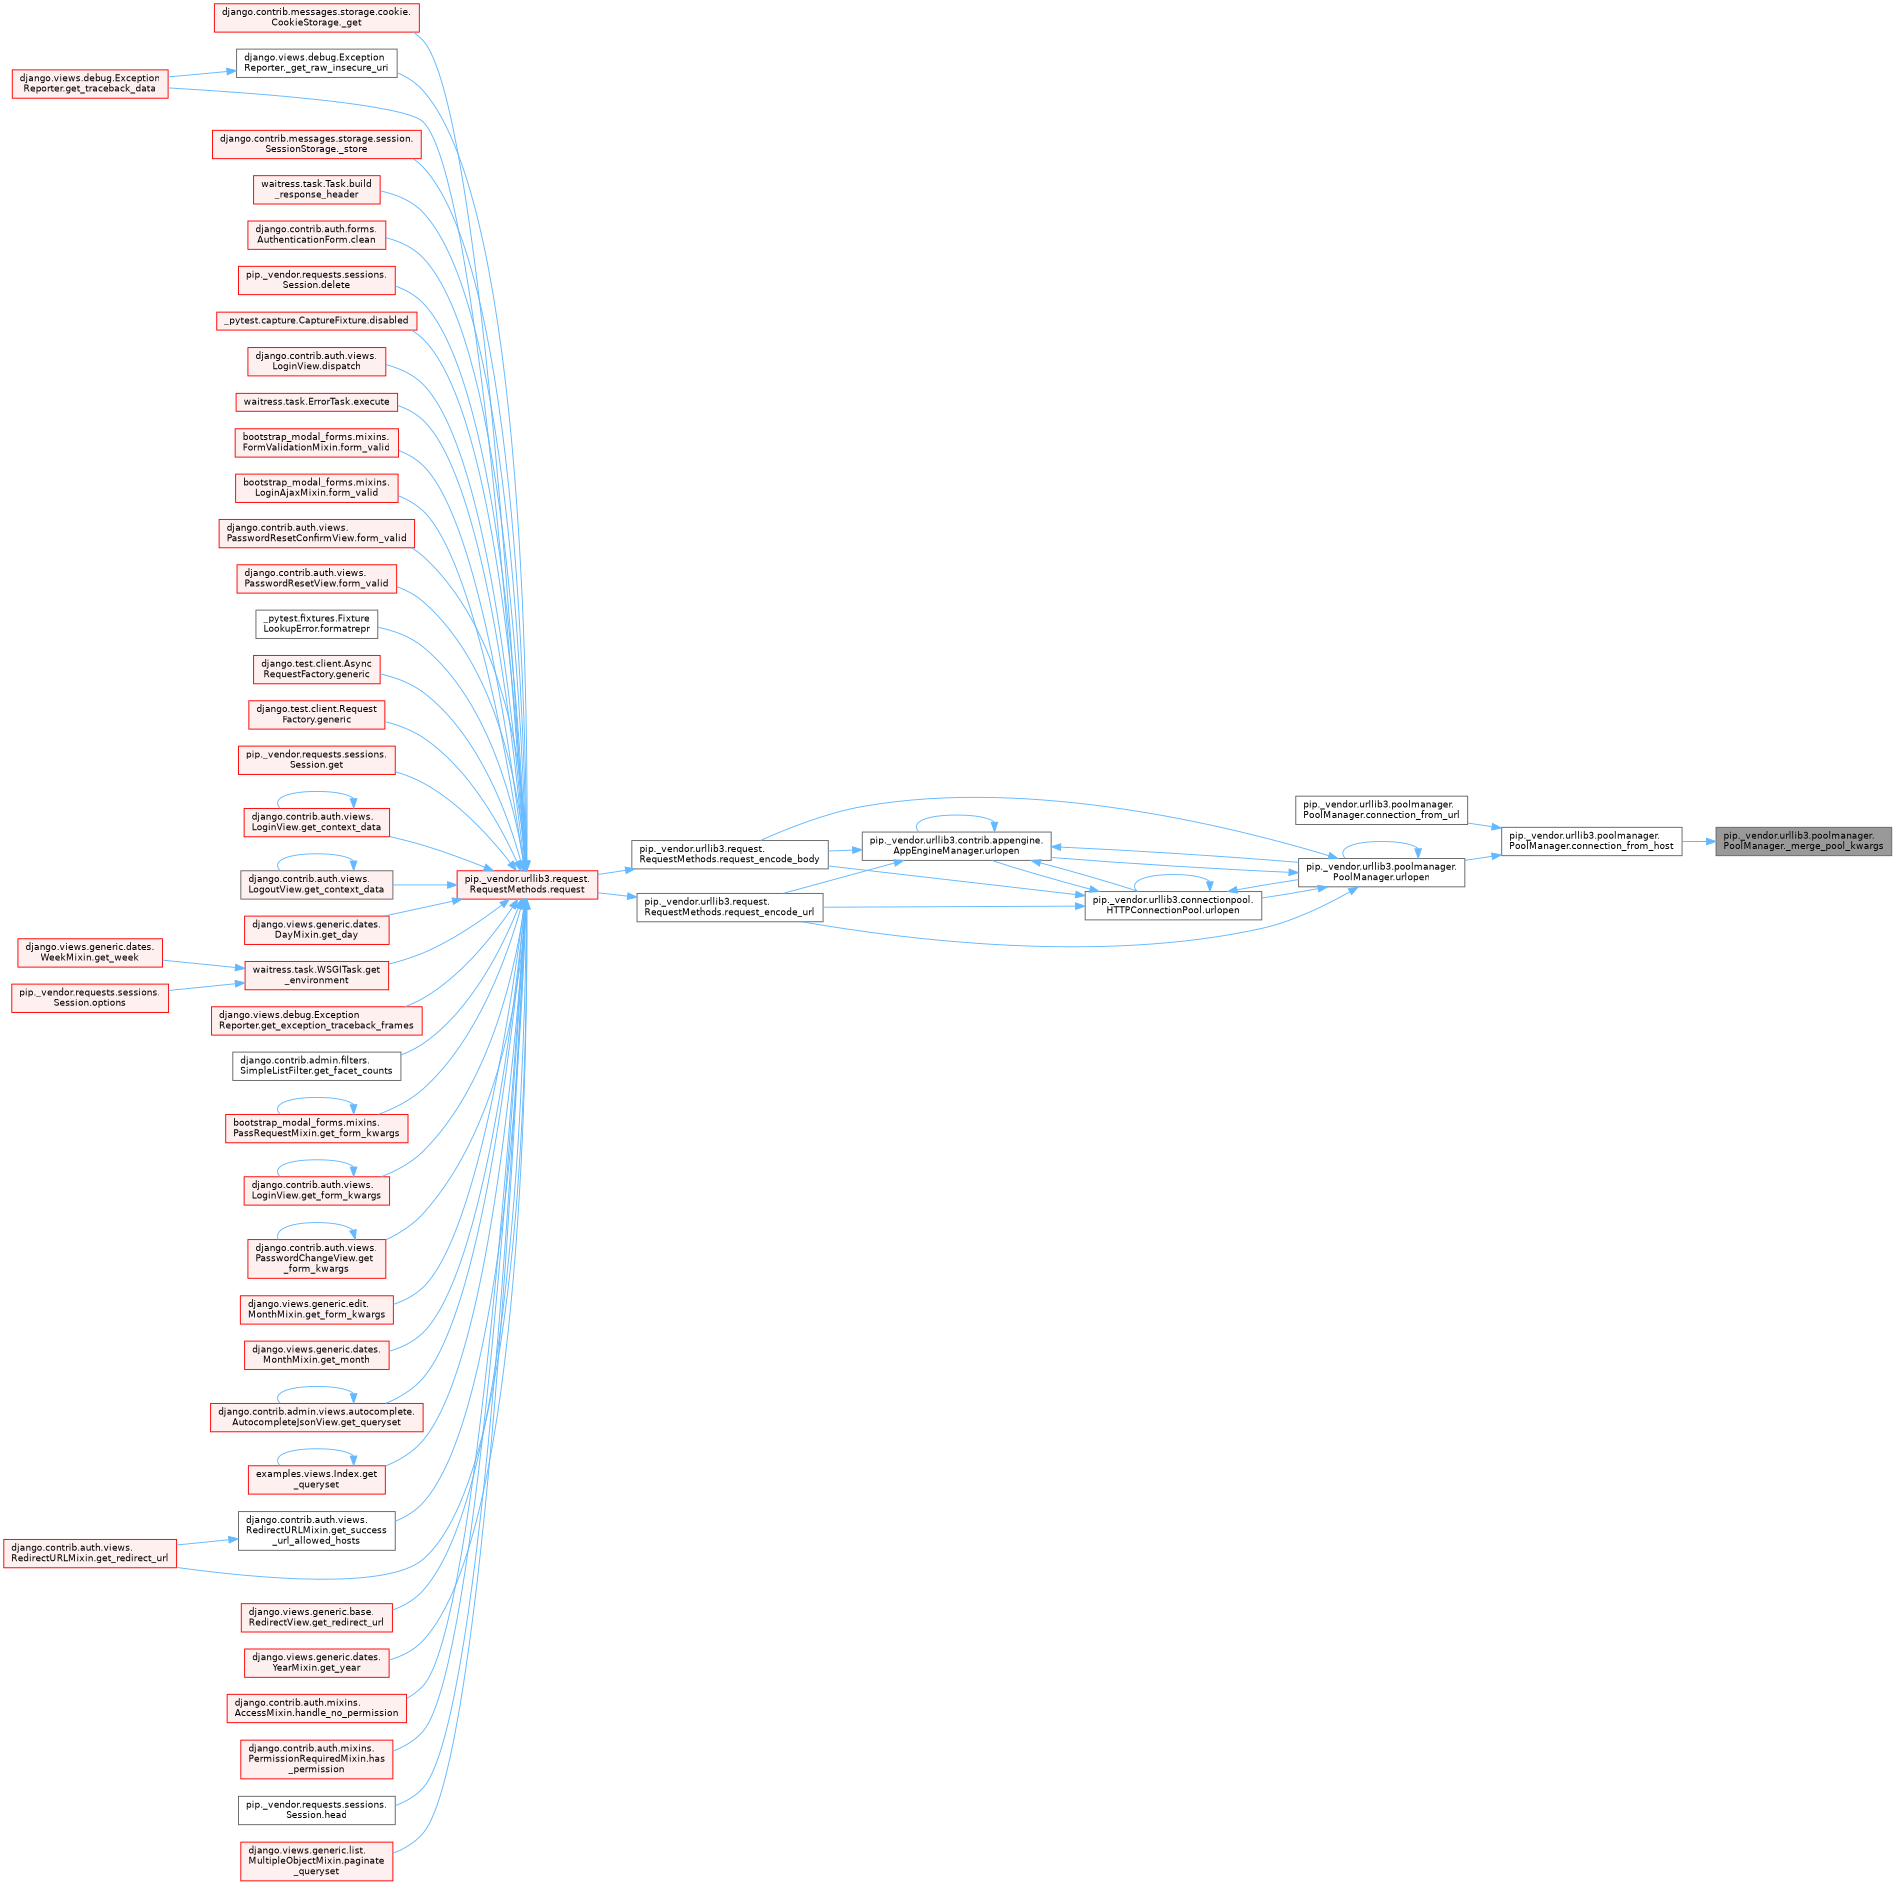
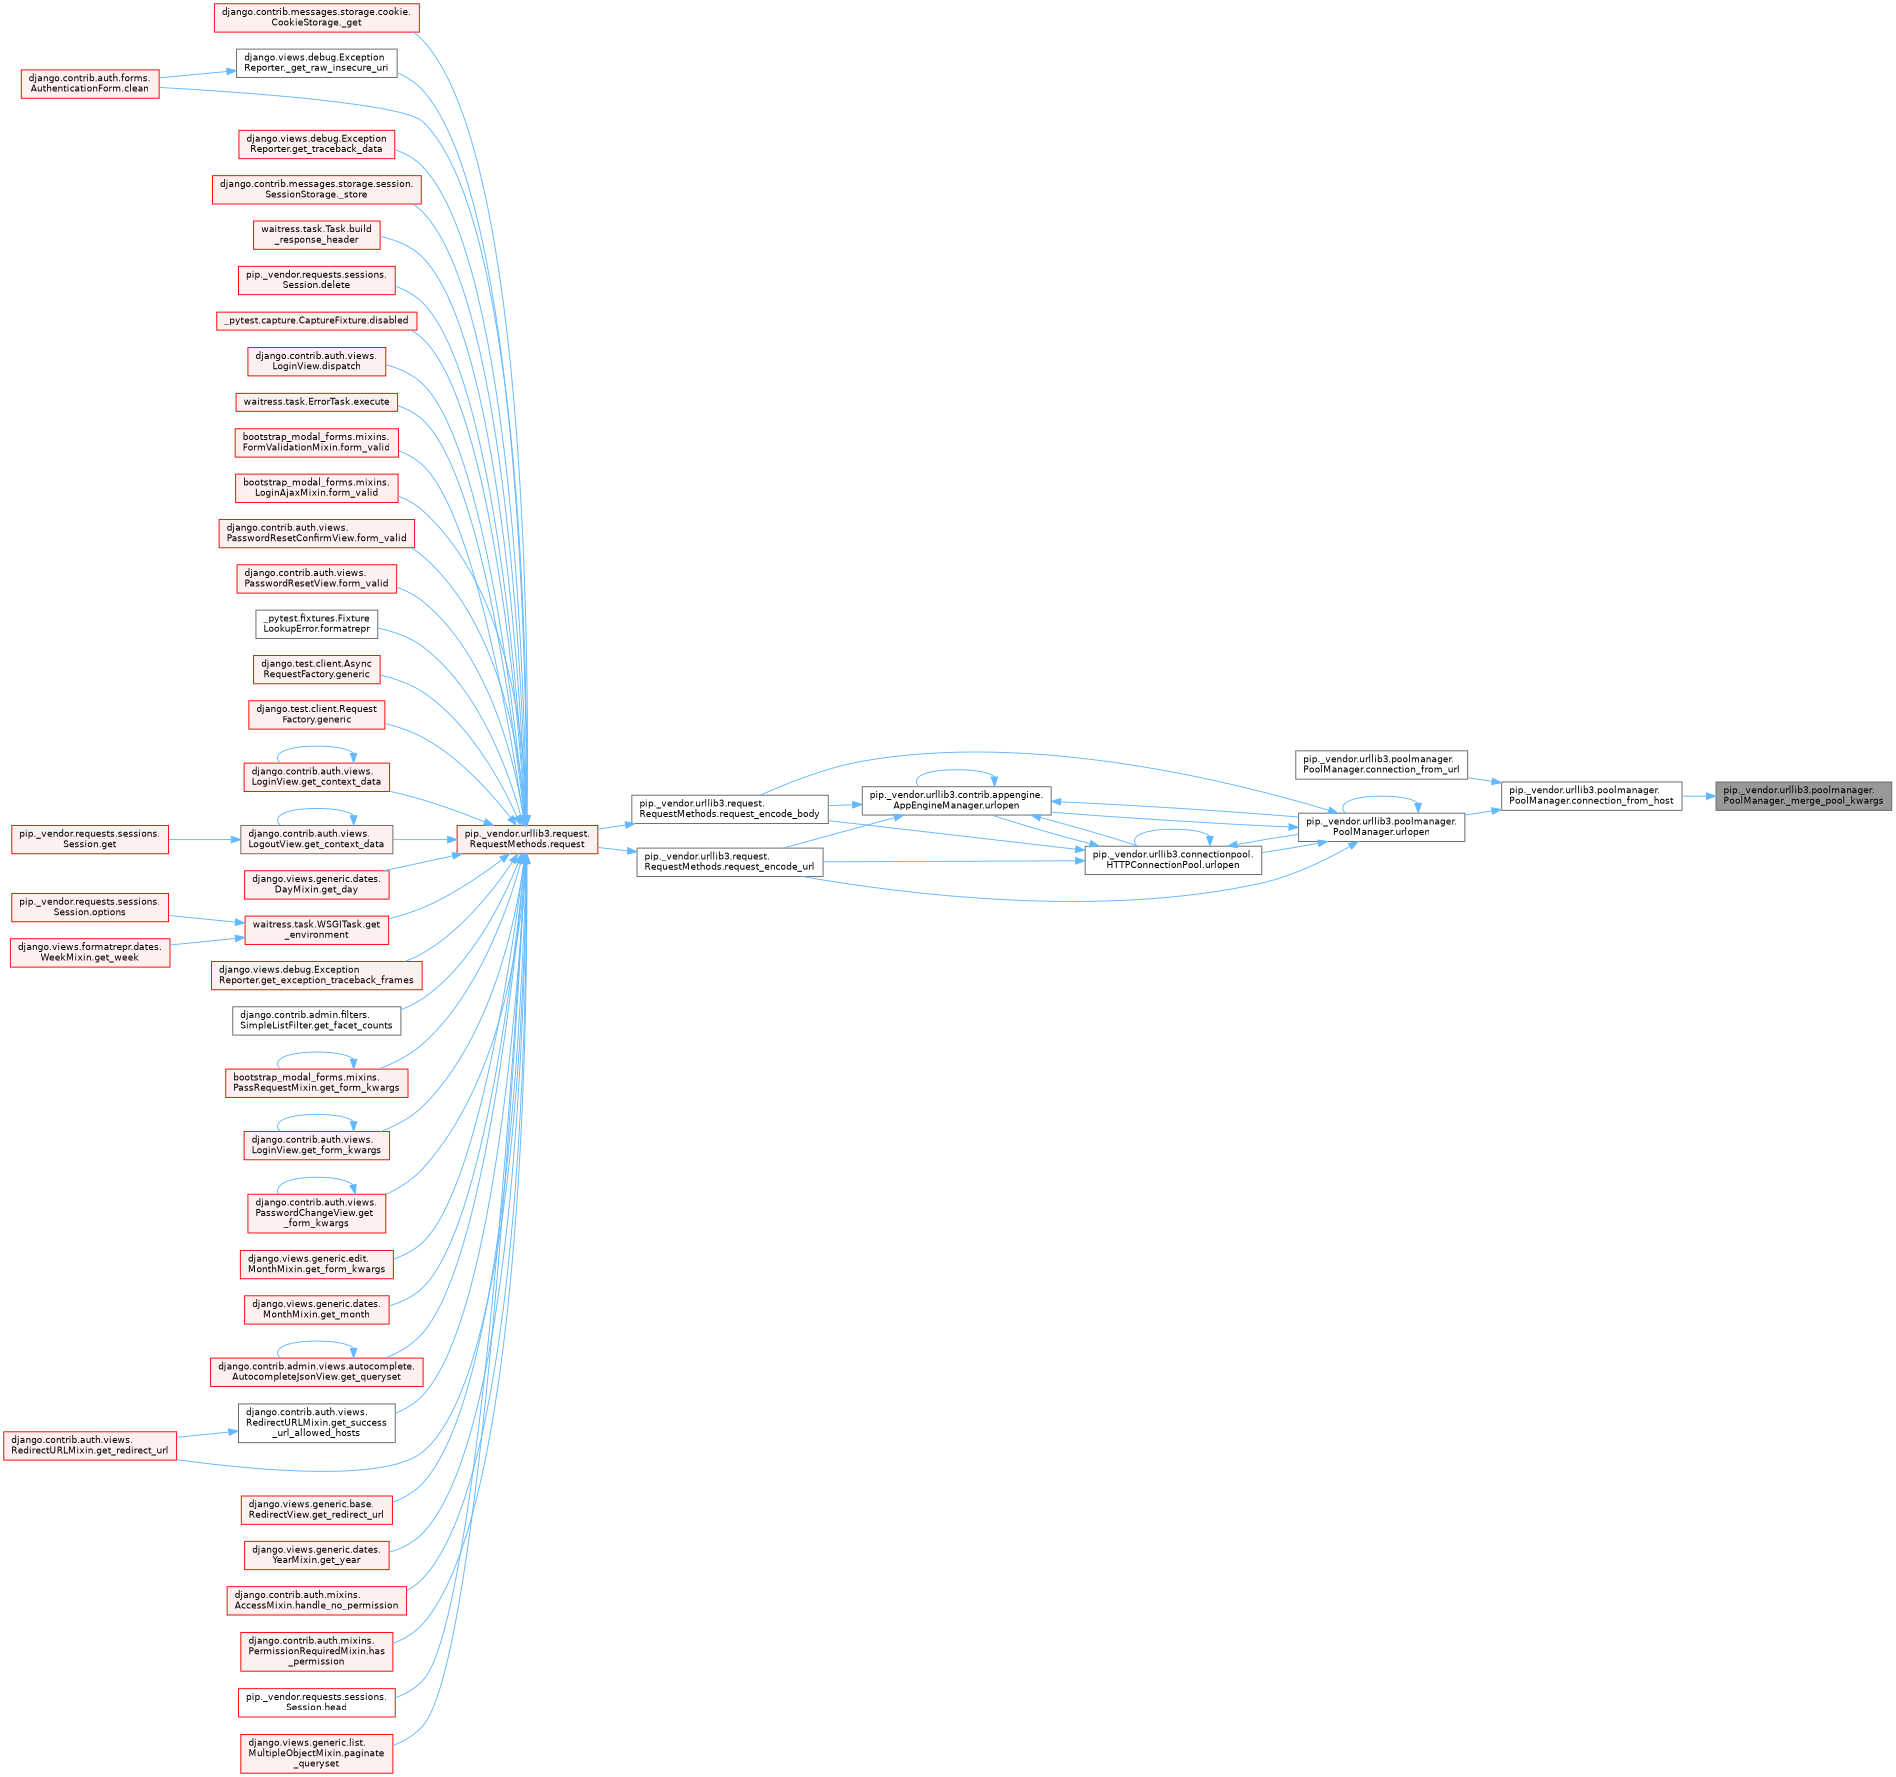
(198, 74) -> (193, 75)
(459, 809) -> (200, 840)
(90, 953) -> (90, 953)
(317, 1480) -> none
(317, 1810) -> (317, 1703)
